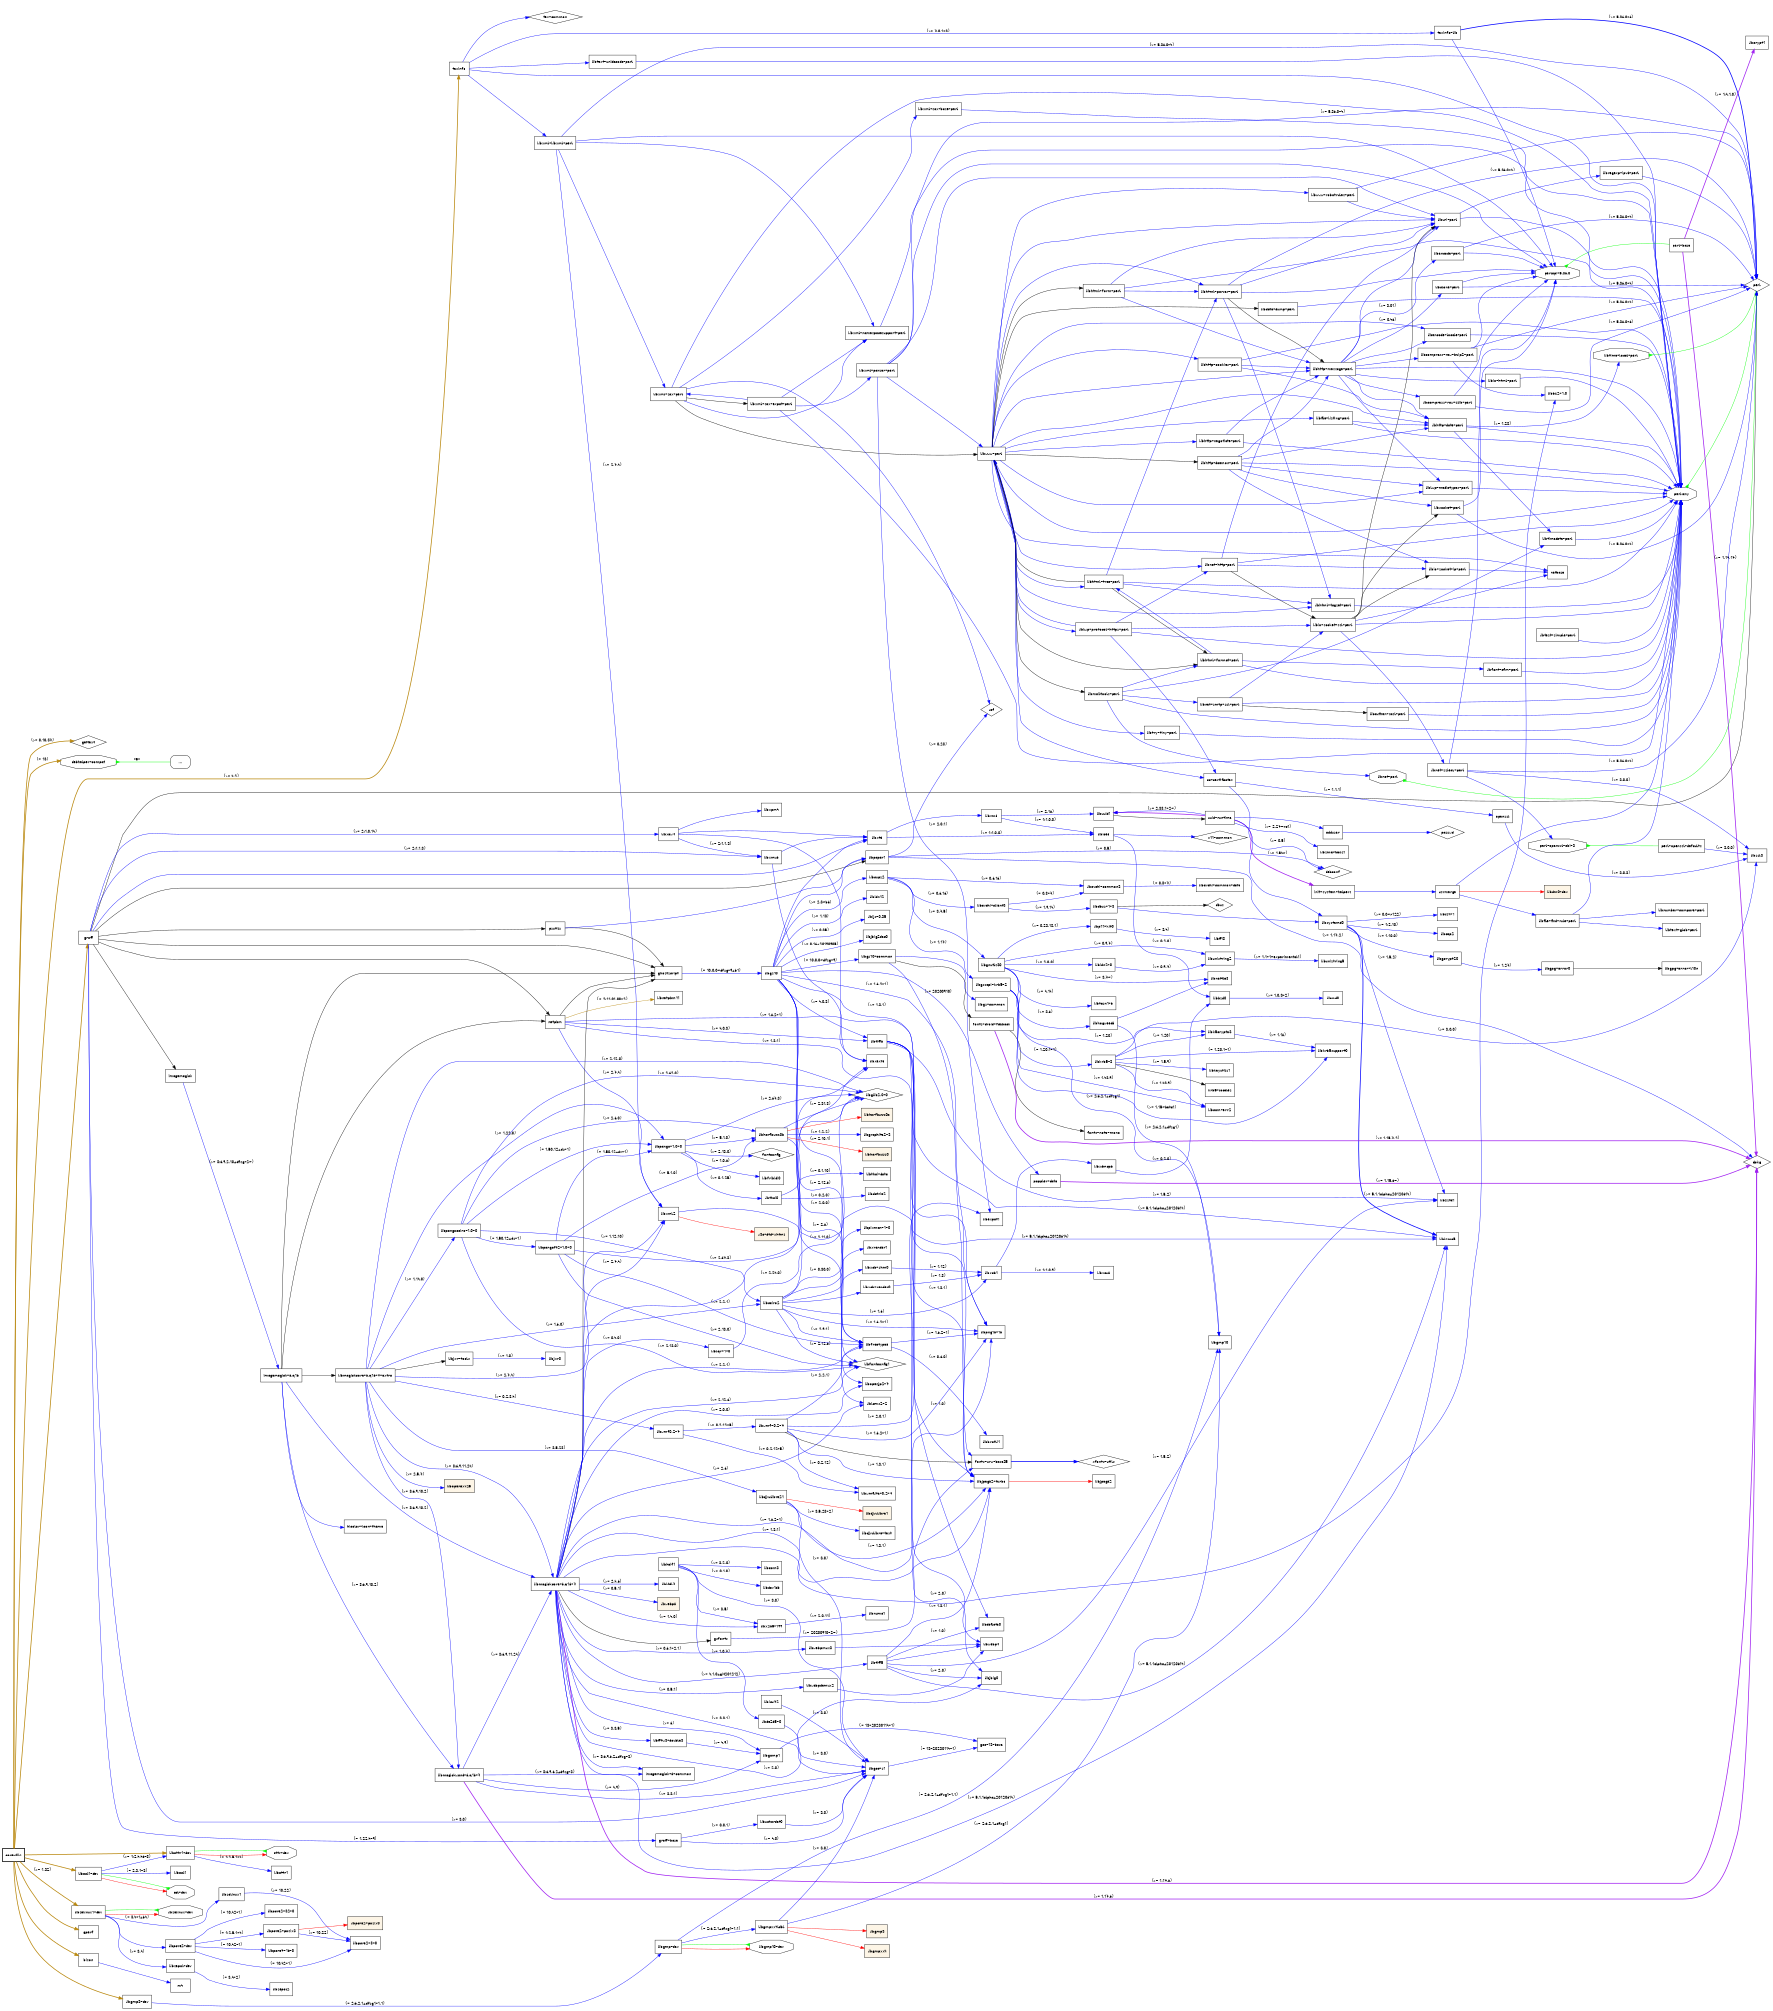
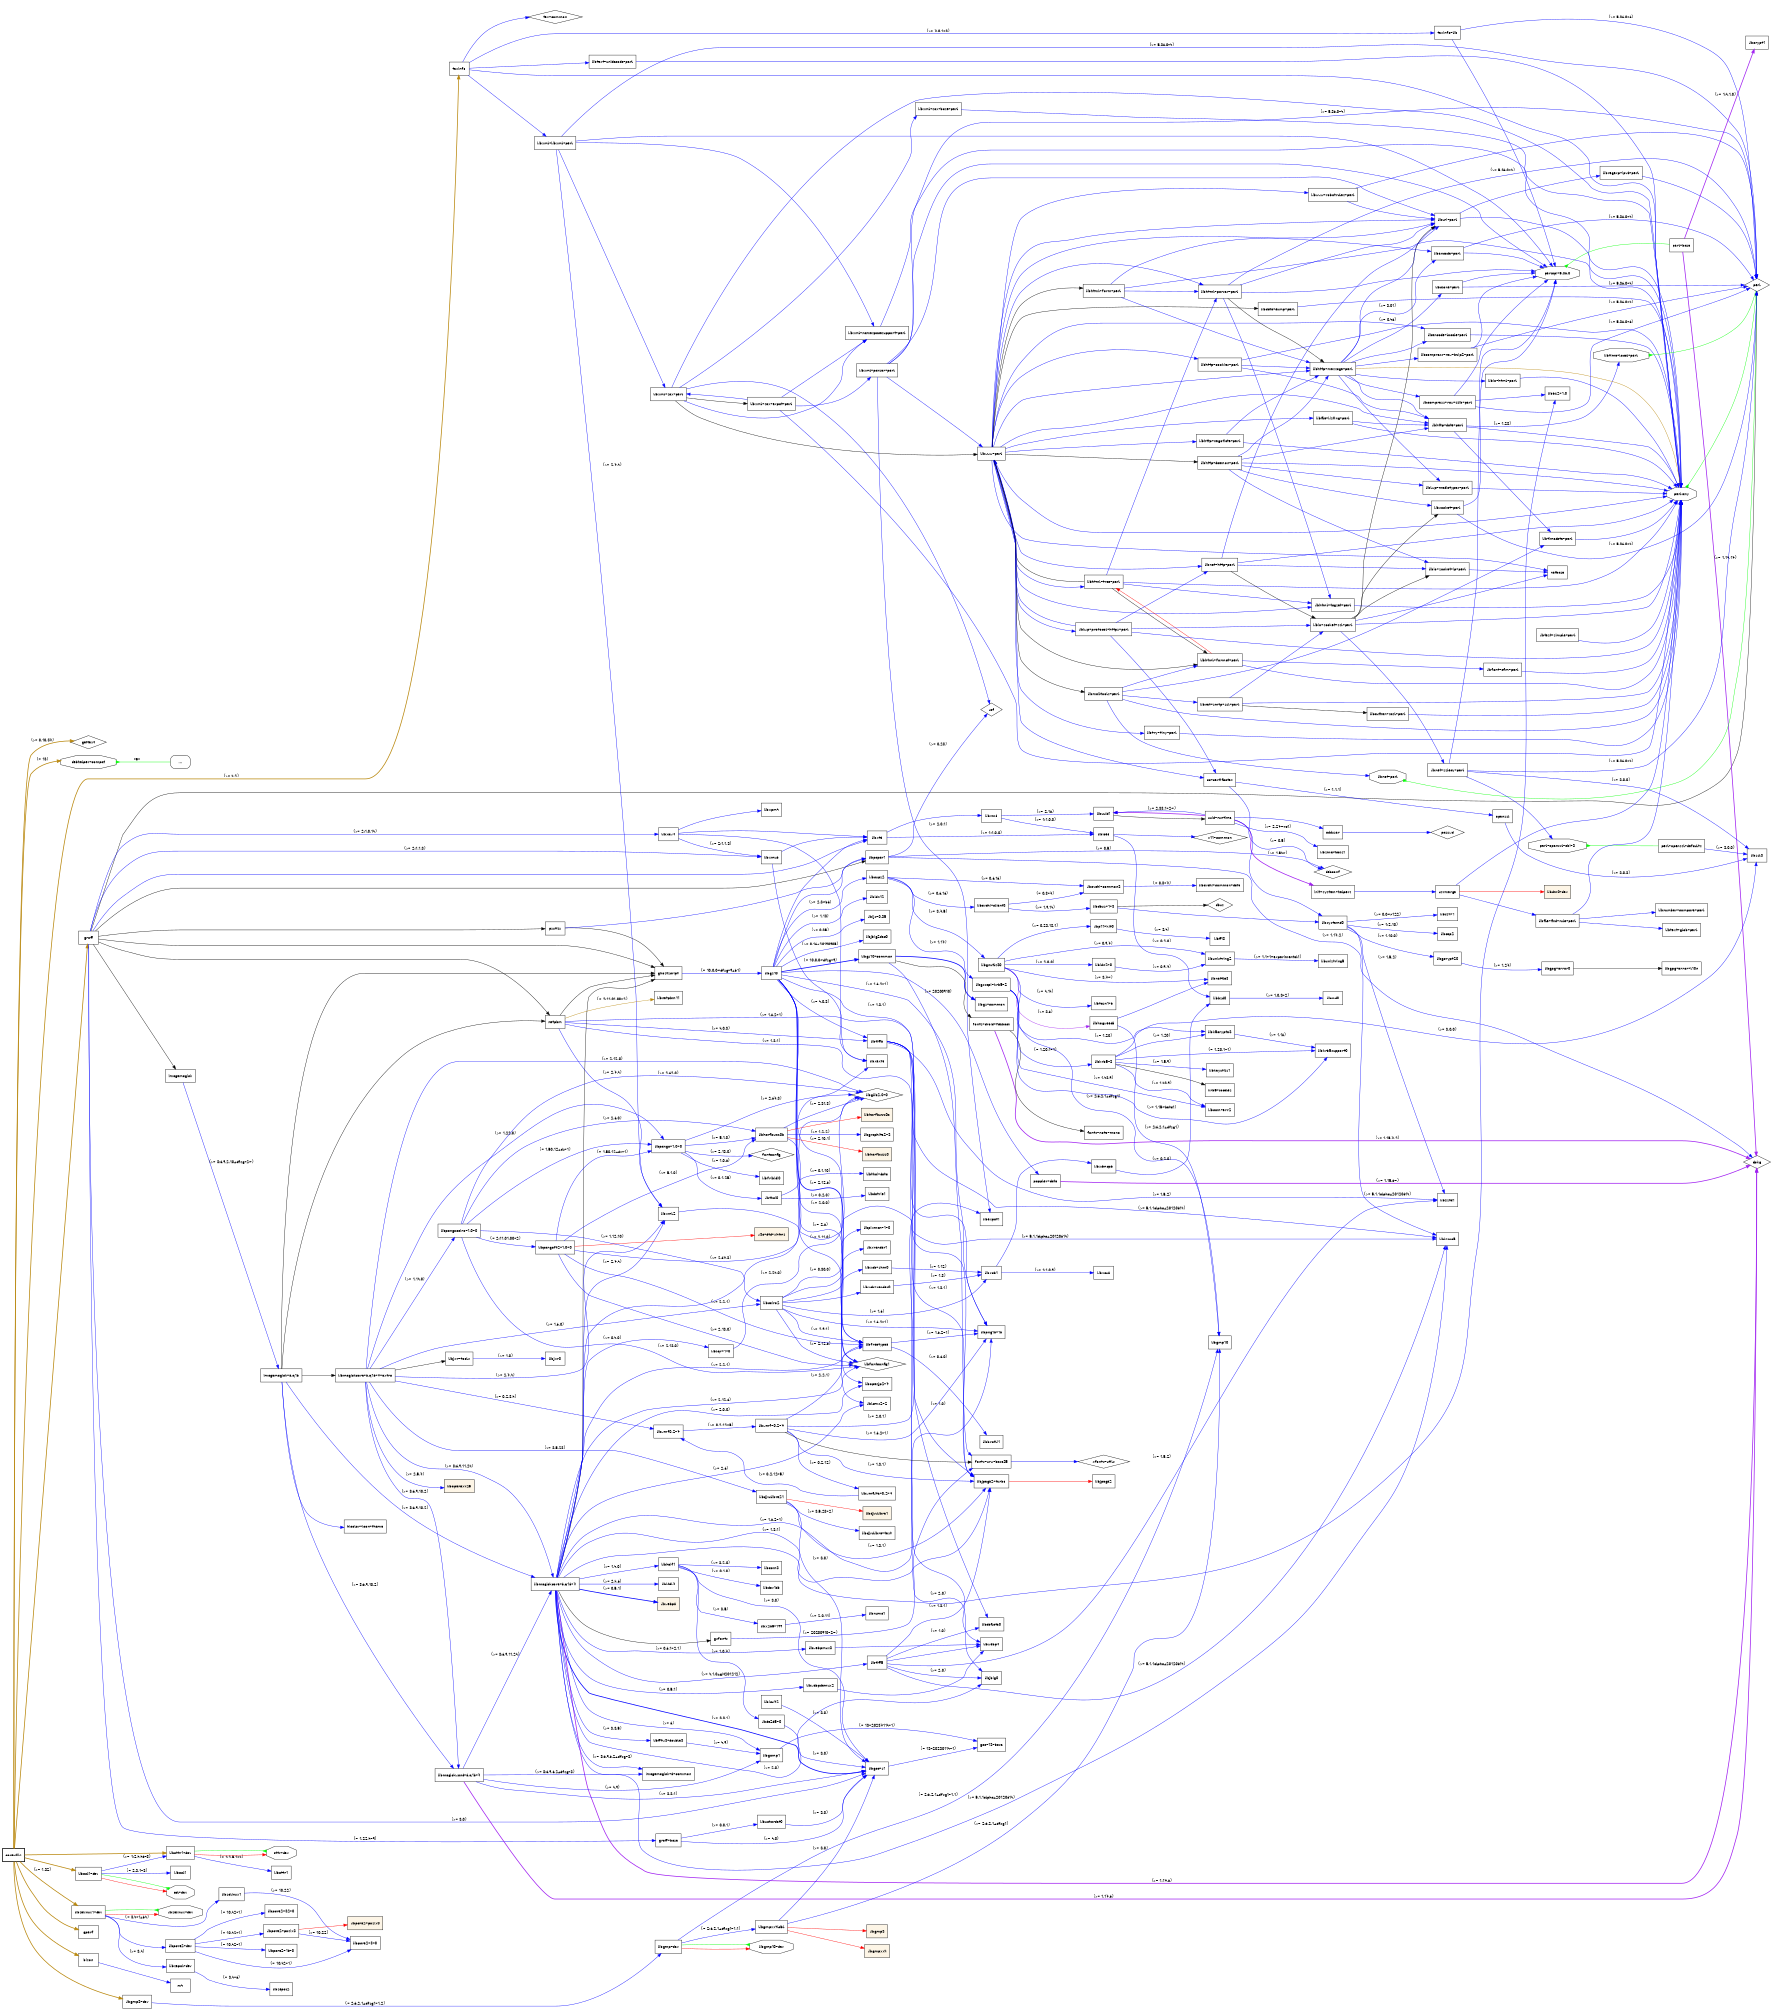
(1701, 46) -> (1701, 46)
(1550, 371) -> (1550, 371)
(1492, 391) -> (1508, 398)
(1204, 505) -> (1133, 240)
(1166, 621) -> (1166, 621)
(947, 961) -> (947, 961)
(818, 966) -> (818, 966)
(1027, 1018) -> (1027, 1018)
(1360, 1098) -> (1360, 1098)
(797, 1173) -> none
(803, 1186) -> (803, 1186)
(877, 1194) -> (877, 1194)
(715, 1225) -> (663, 1241)
(506, 1238) -> (506, 1238)
(774, 1457) -> (763, 1484)
(1043, 1462) -> (1043, 1462)
(617, 1596) -> (617, 1596)
(658, 1622) -> (617, 1572)
(679, 1715) -> (679, 1715)
(877, 1725) -> (877, 1725)
(232, 1933) -> (232, 1933)
(281, 1951) -> (281, 1951)
(232, 1977) -> (232, 1977)
(365, 2003) -> (365, 2003)
